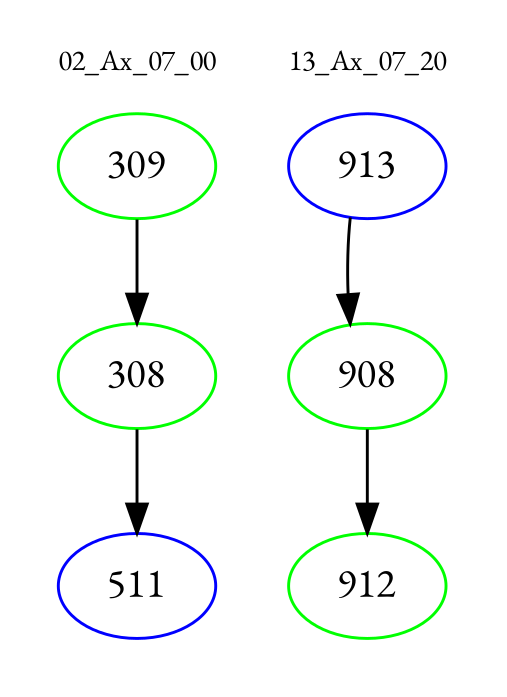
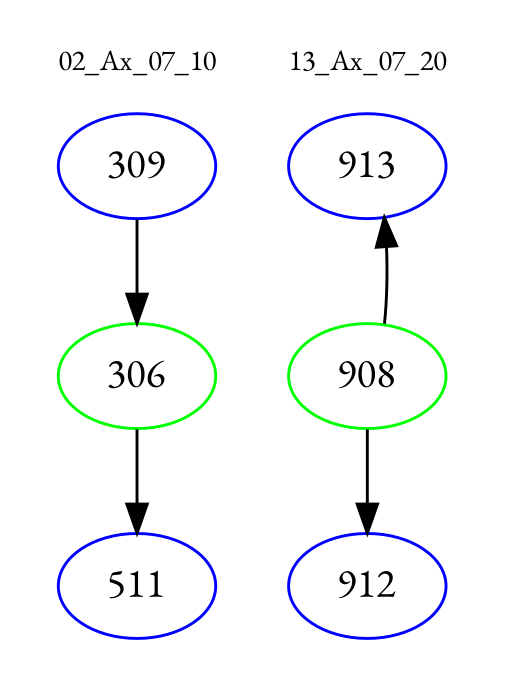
(138, 63) -> (138, 63)
(137, 166) -> (137, 166)
(348, 256) -> (387, 286)
(137, 376) -> (137, 376)
(367, 586) -> (367, 586)
